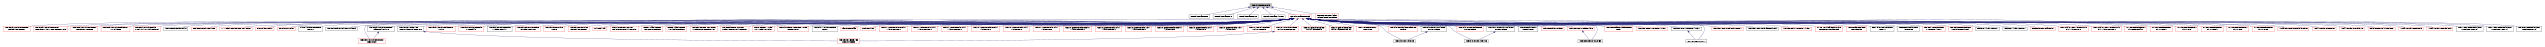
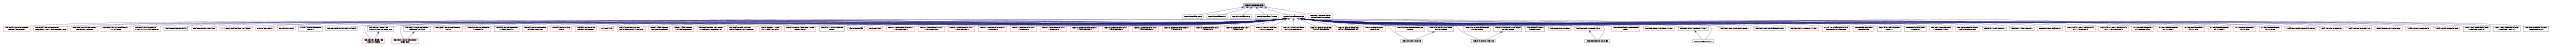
(1066, 40) -> (818, 20)
